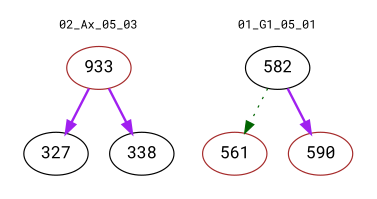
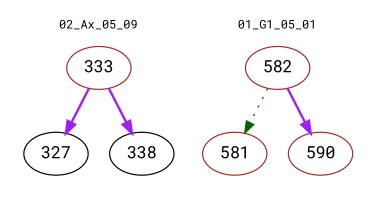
(99, 26) -> (99, 26)
(99, 68) -> (99, 68)
(278, 68) -> (278, 68)
(235, 154) -> (235, 154)
